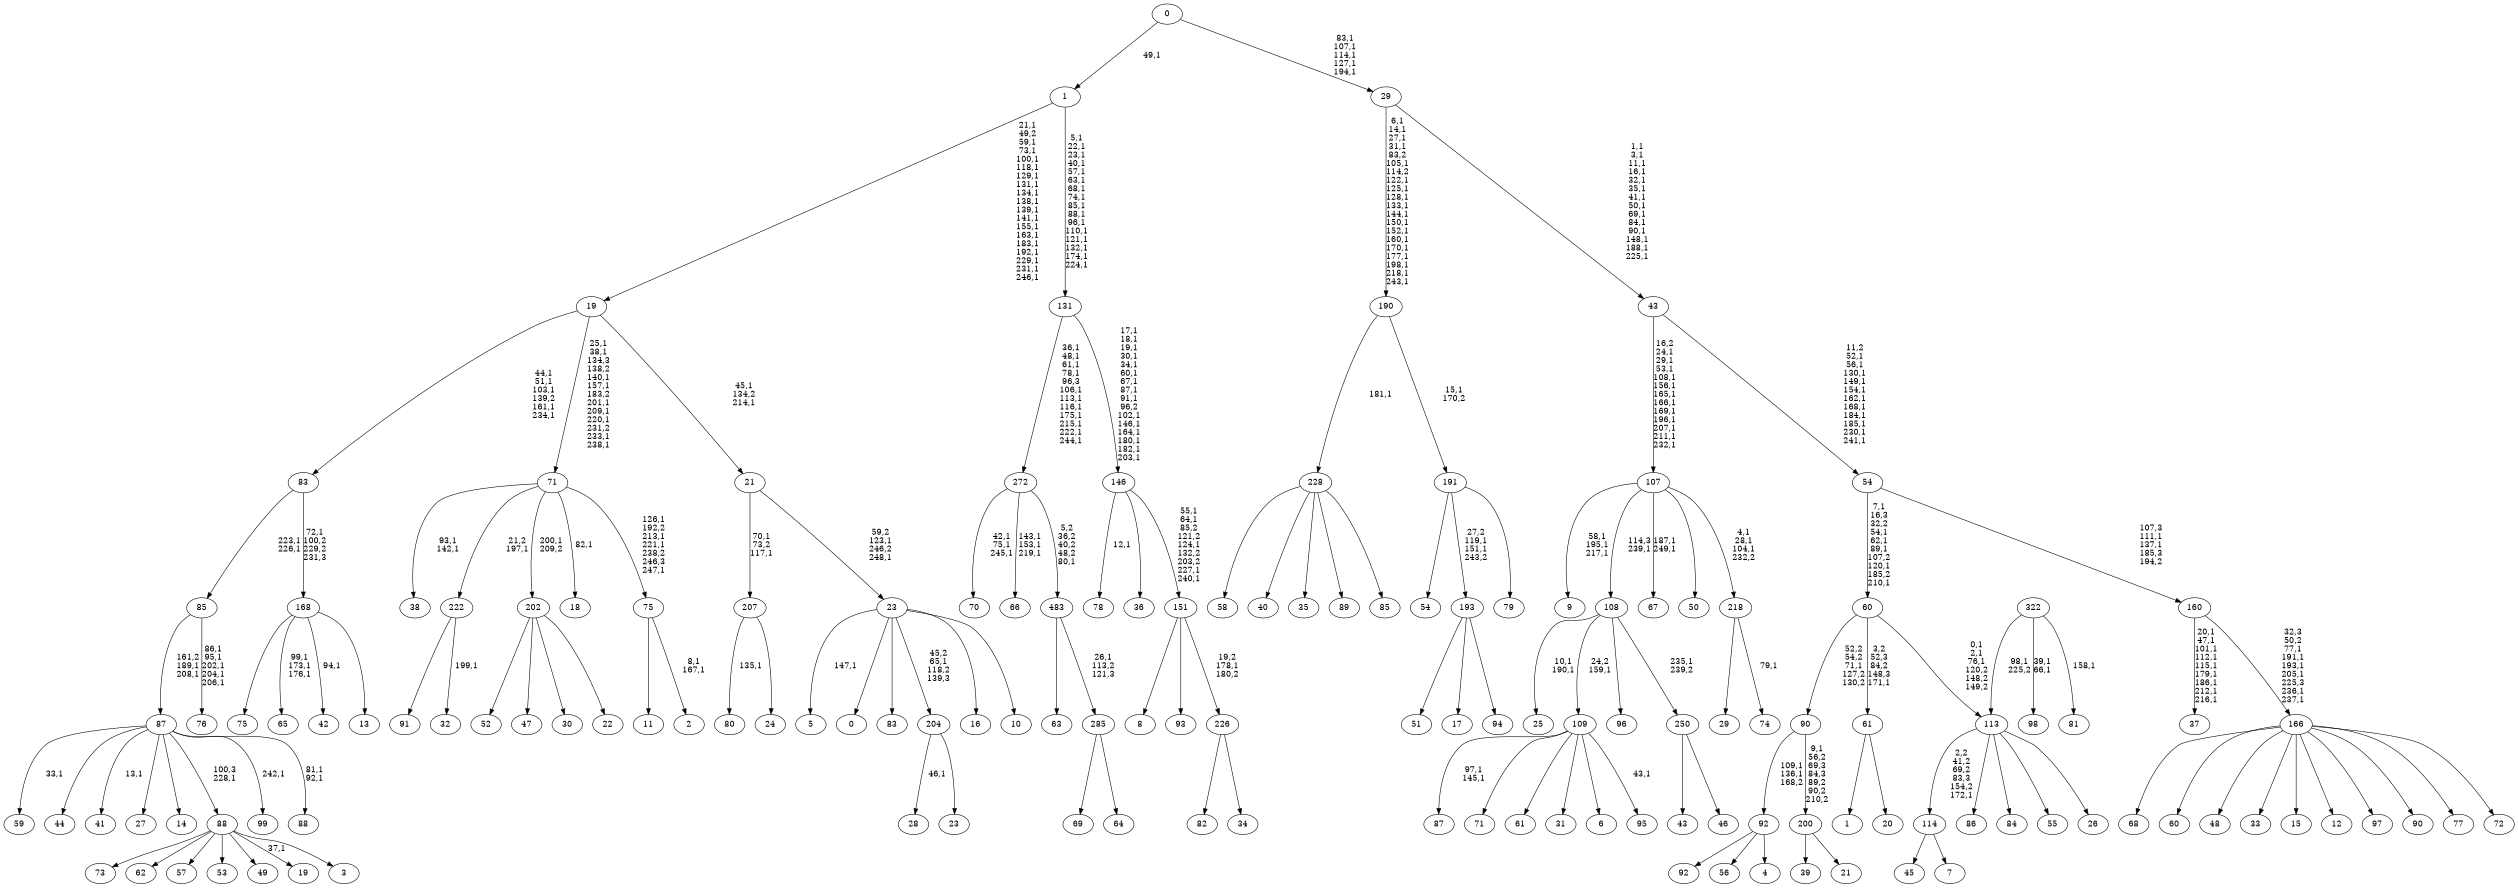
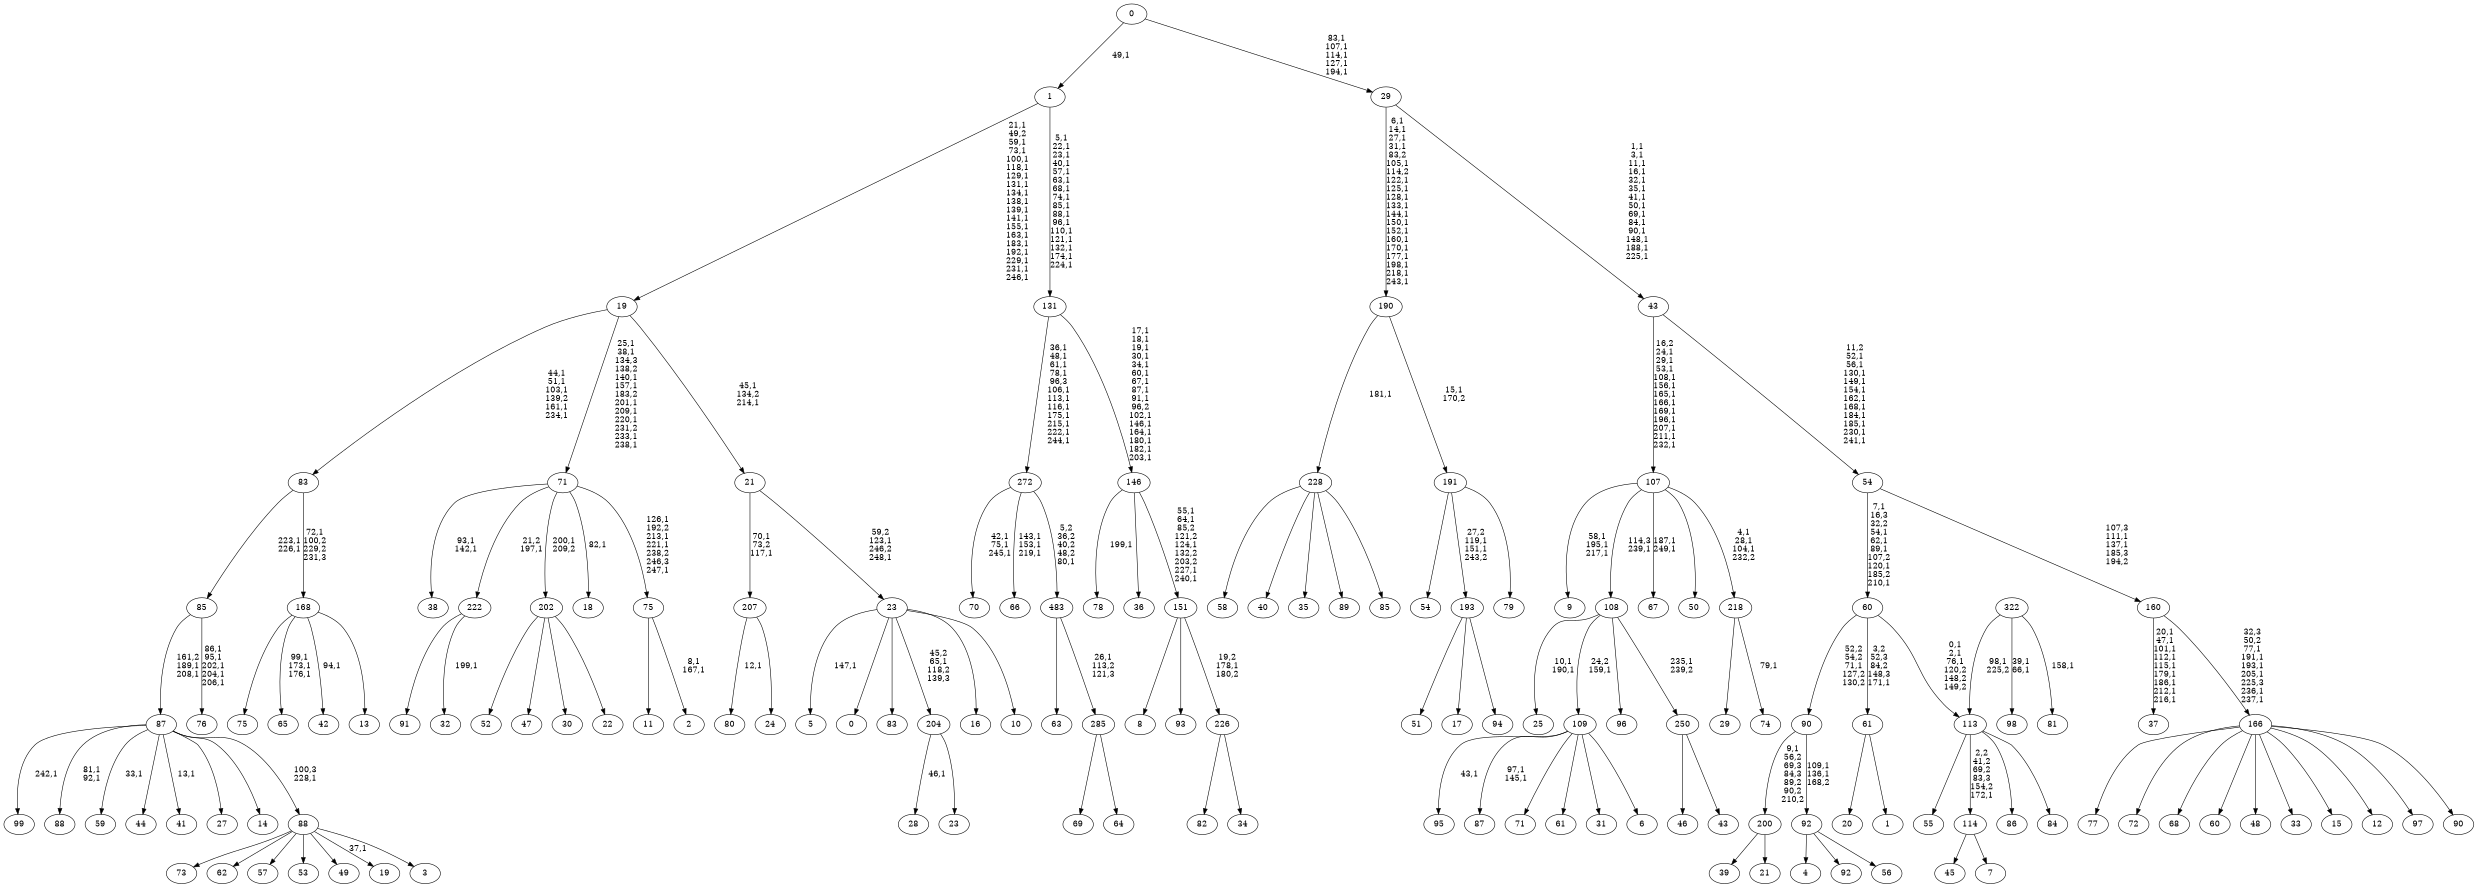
(1122, 545) -> (1121, 545)
(751, 666) -> (753, 666)
(2093, 824) -> none
